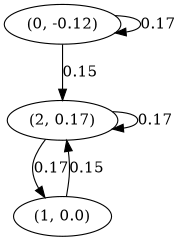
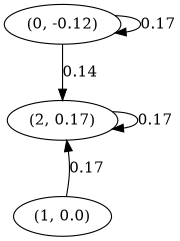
(80, 72) -> (80, 72)
(33, 163) -> none
(87, 168) -> (87, 168)
